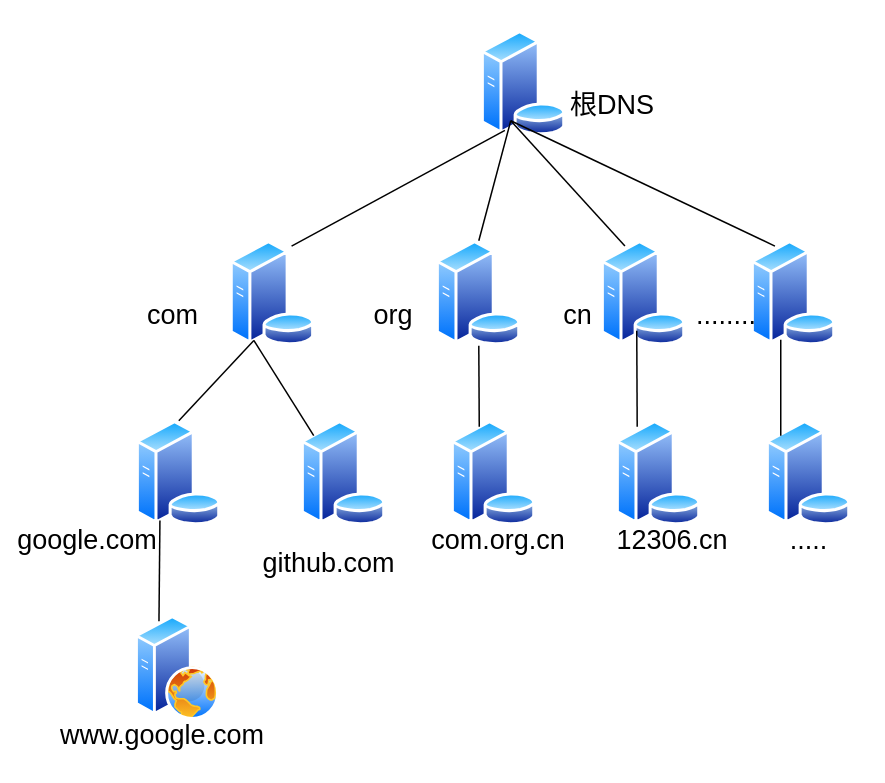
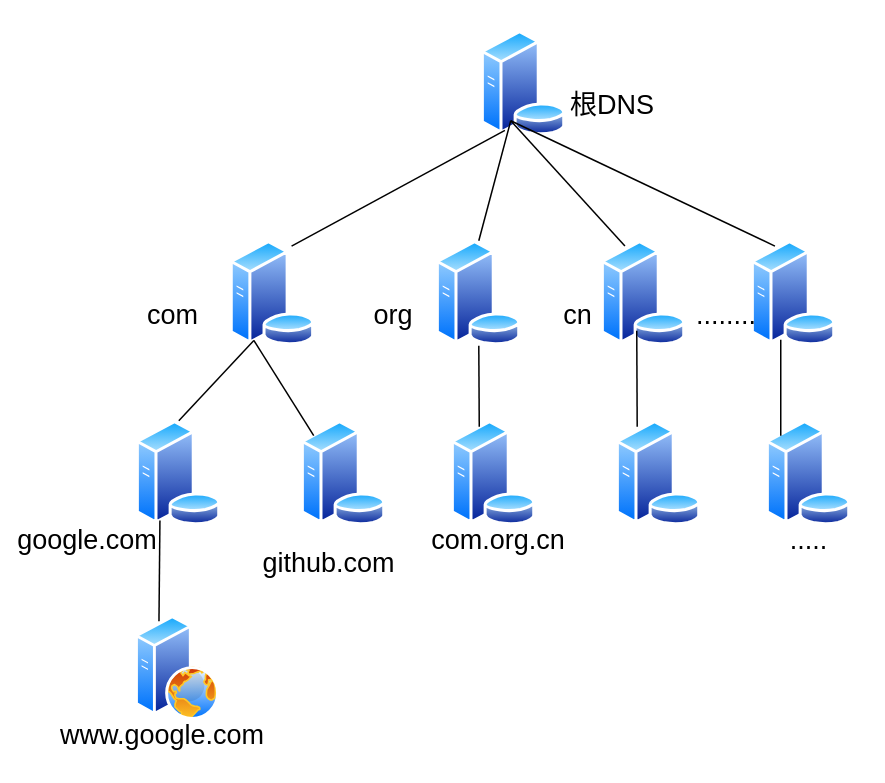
(673, 541) -> none
